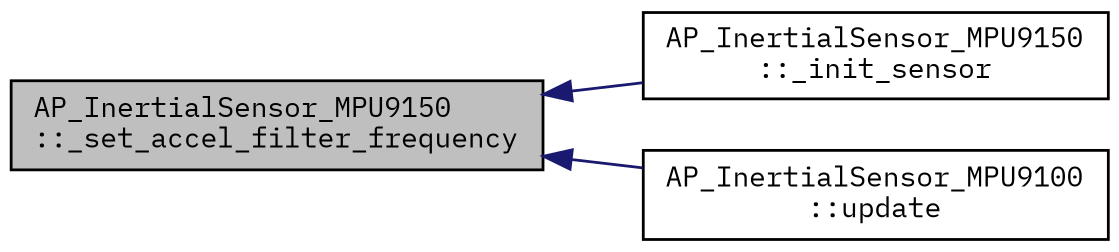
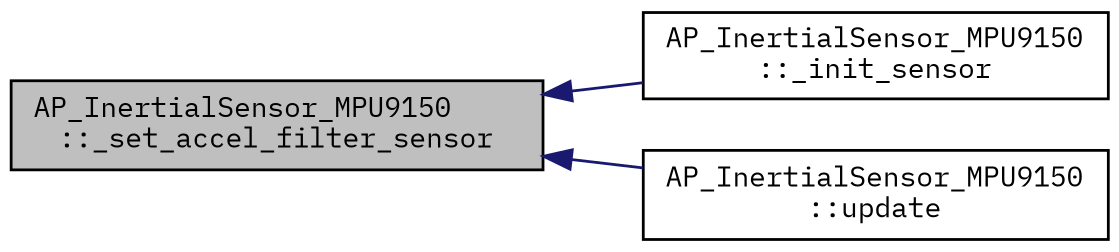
(277, 125) -> (277, 125)
(876, 195) -> (876, 195)
